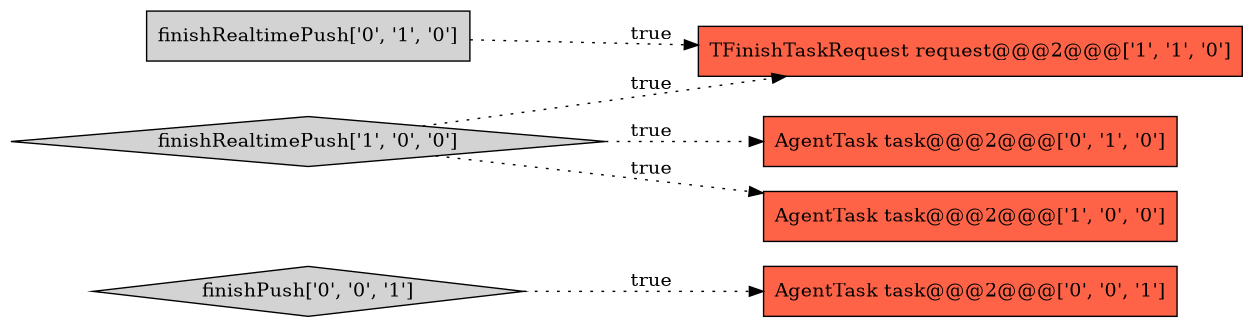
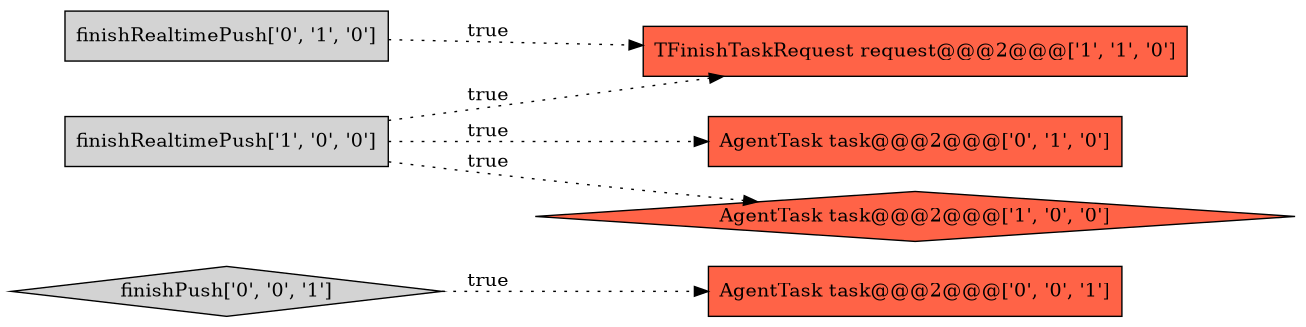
(308, 142) -> (227, 142)
(970, 216) -> (915, 216)
